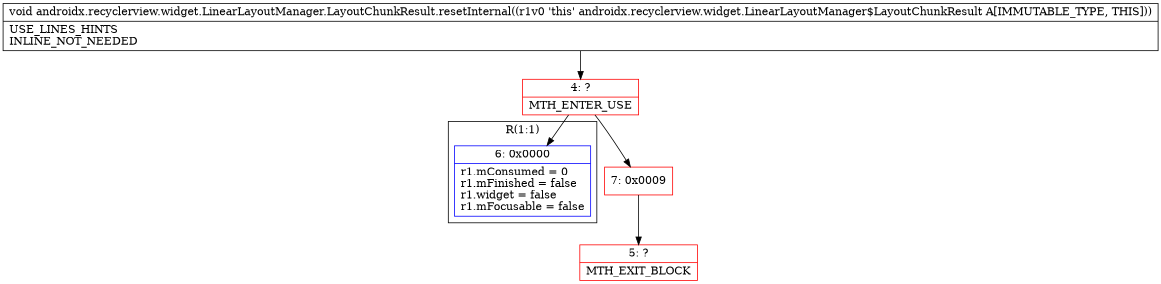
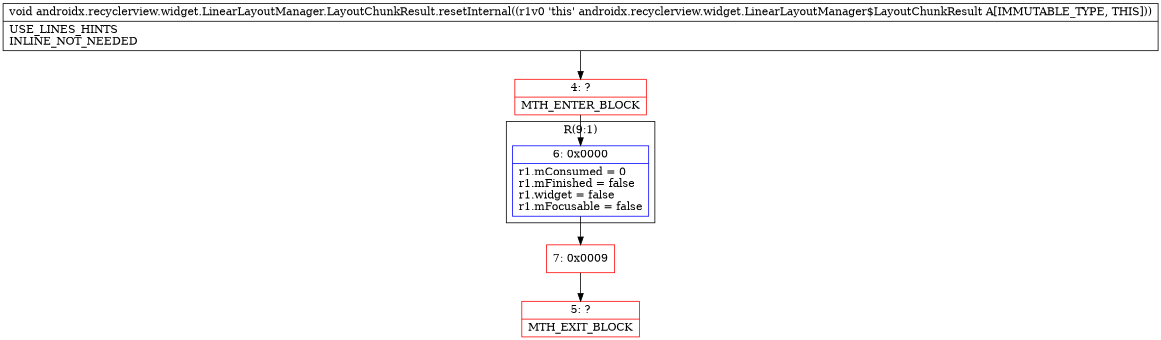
(581, 106) -> (581, 106)
(523, 130) -> (581, 130)
(611, 137) -> (581, 228)
